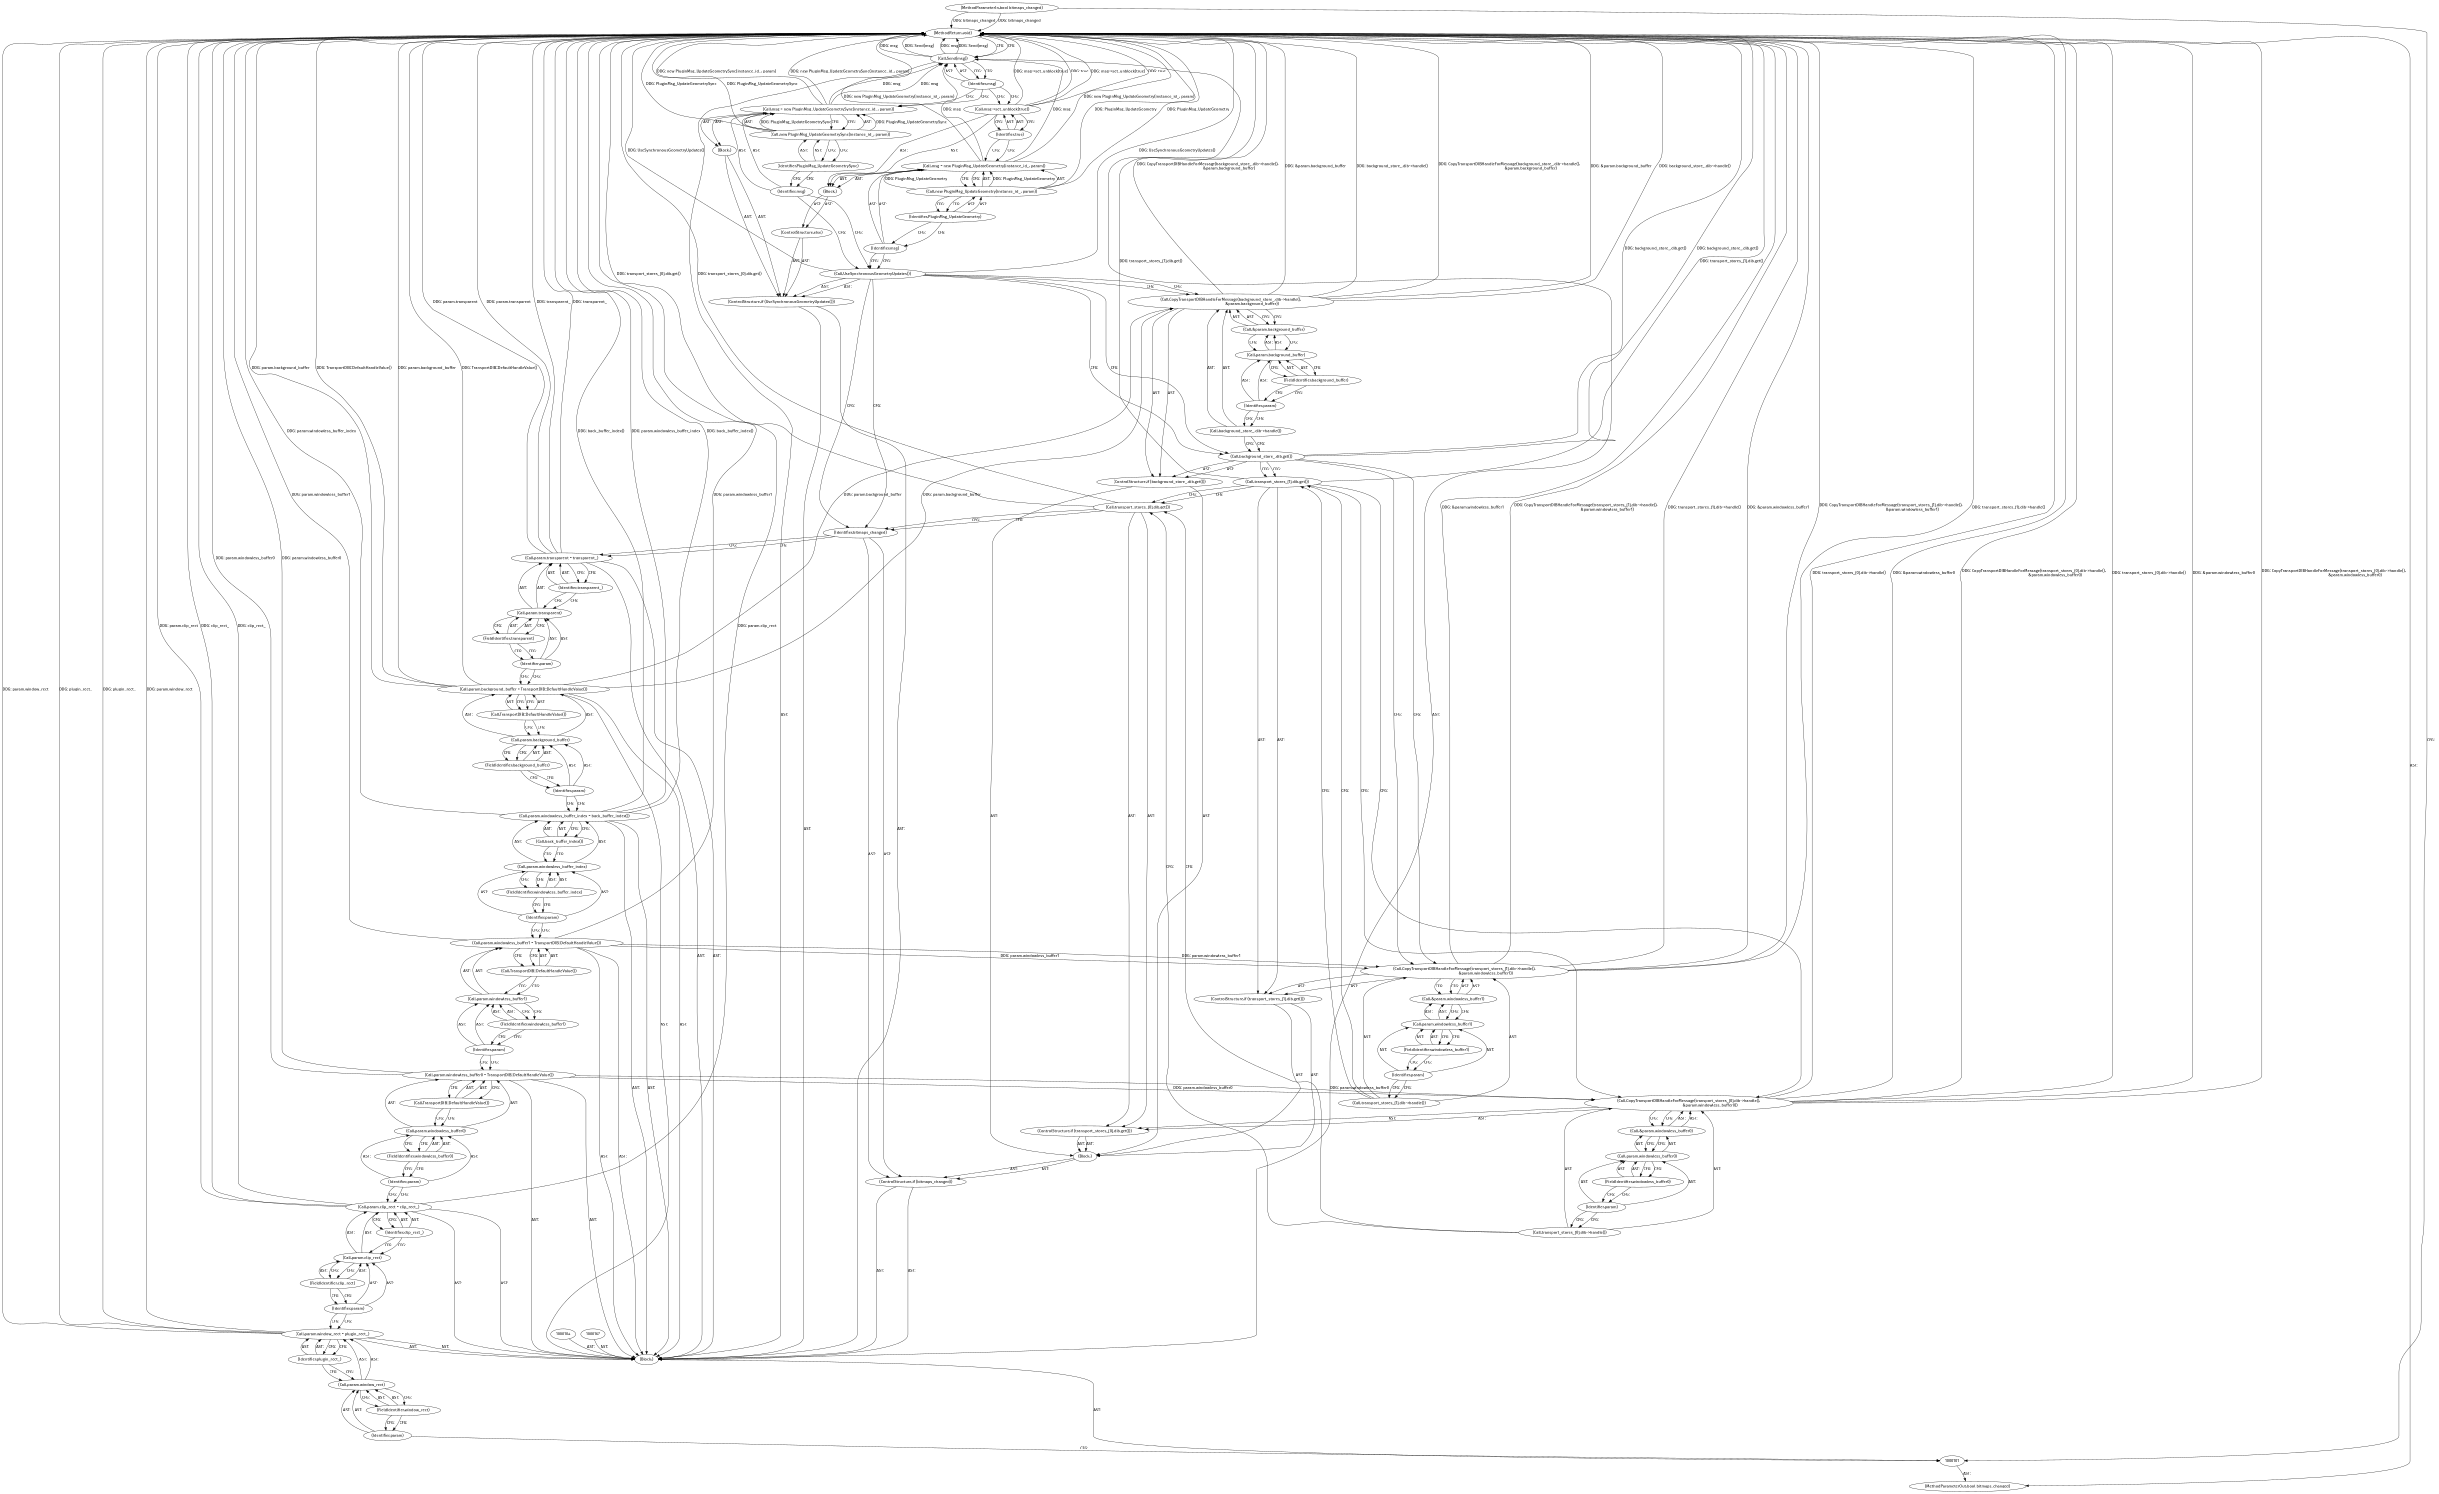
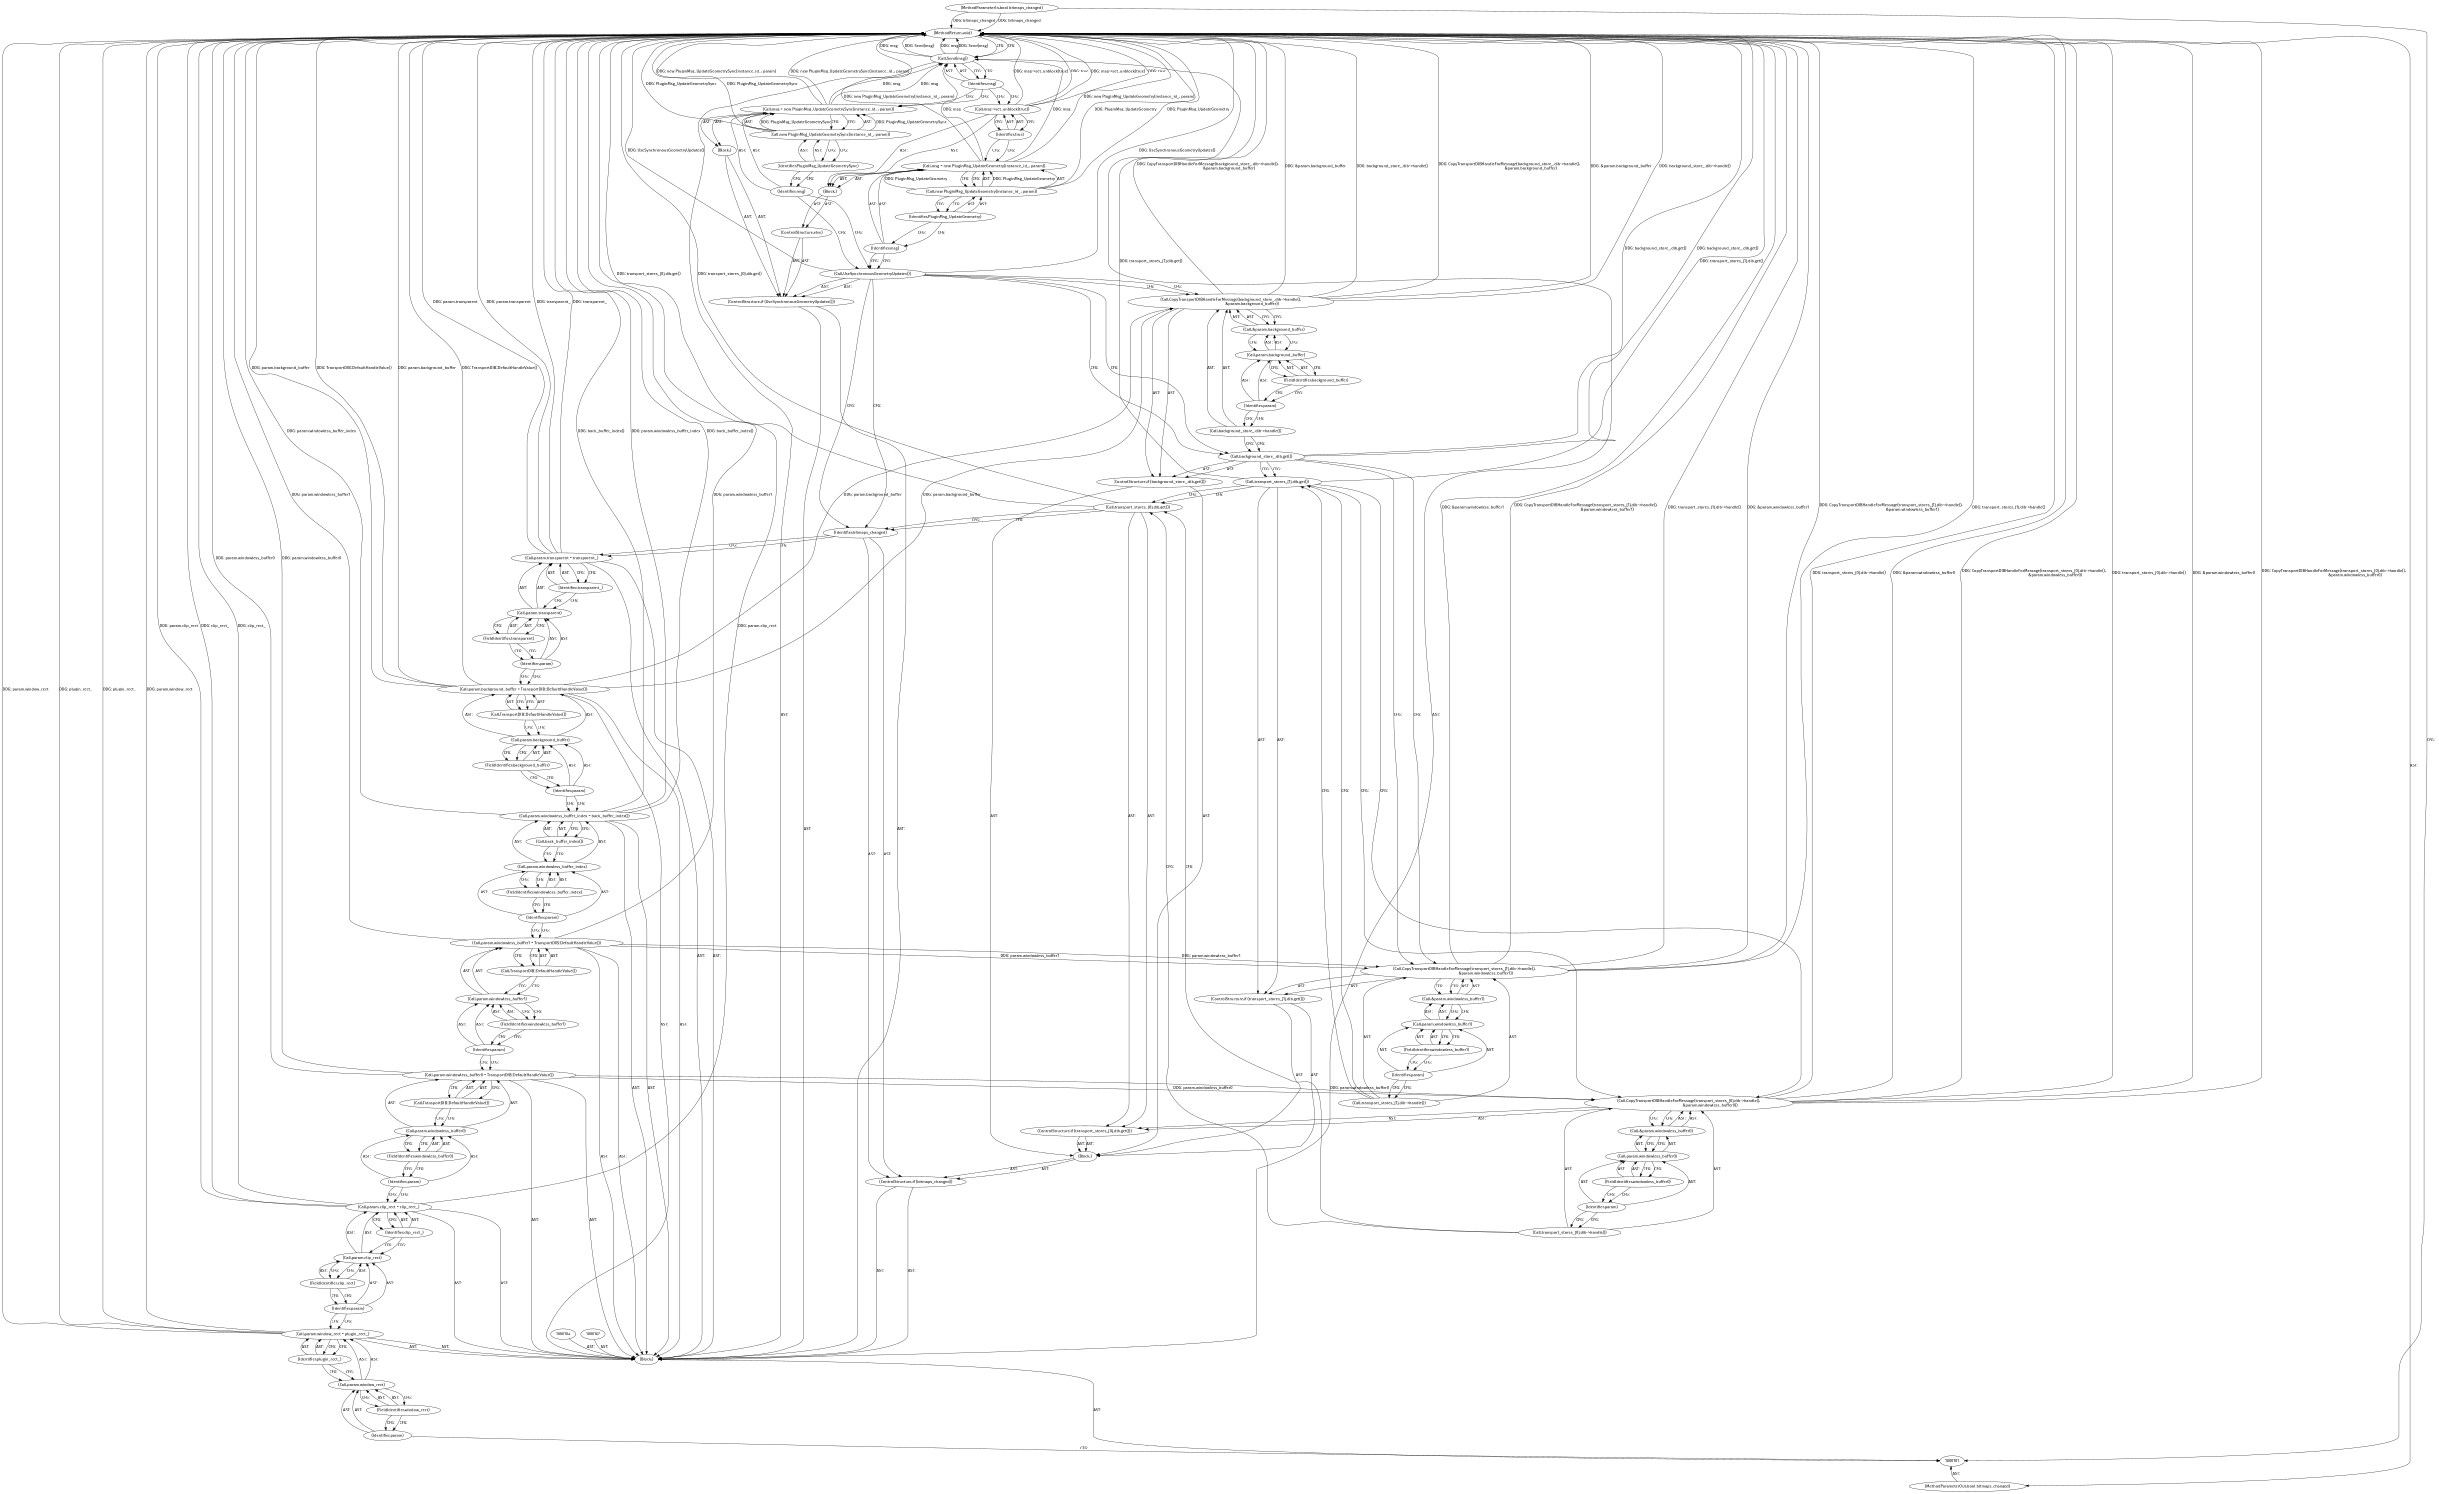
(1961, 1472) -> (1953, 1476)
